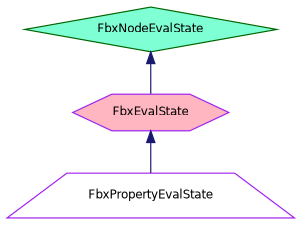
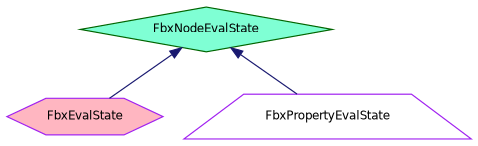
(151, 158) -> (269, 74)
